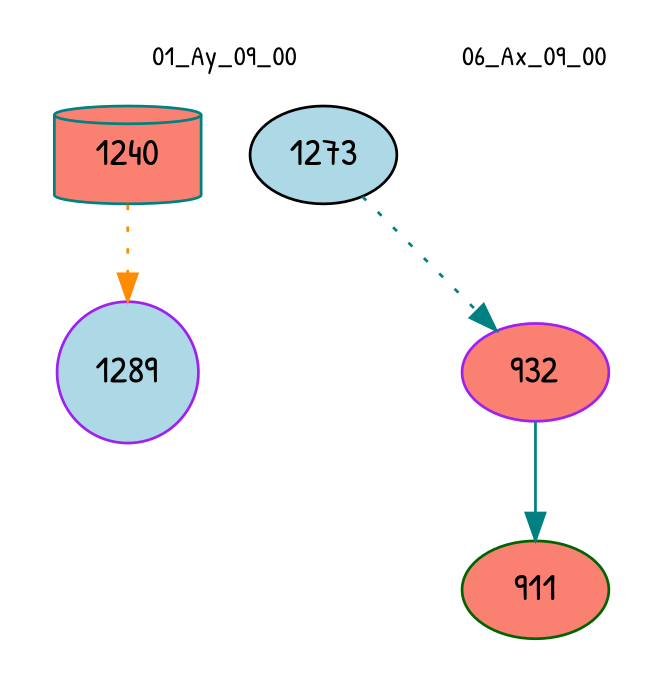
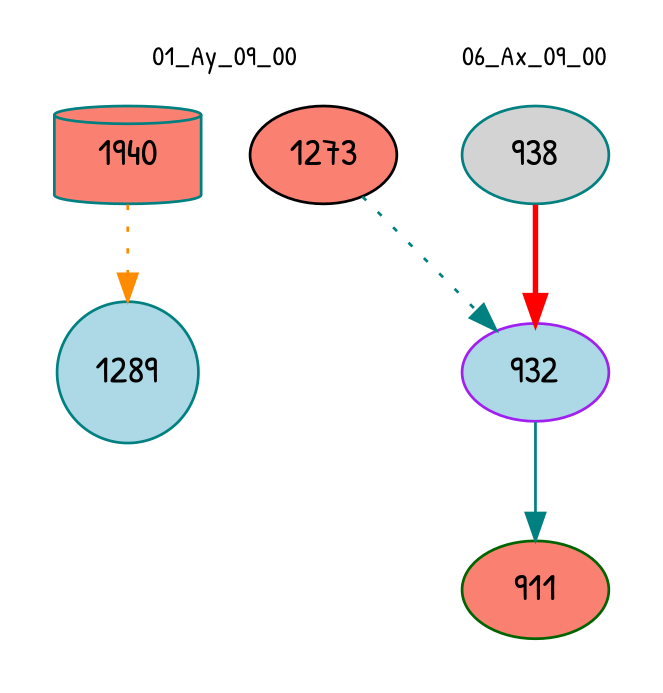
(128, 155) -> (128, 155)
(323, 155) -> (323, 155)
none -> (535, 155)
(128, 372) -> (128, 372)
(535, 372) -> (535, 372)
